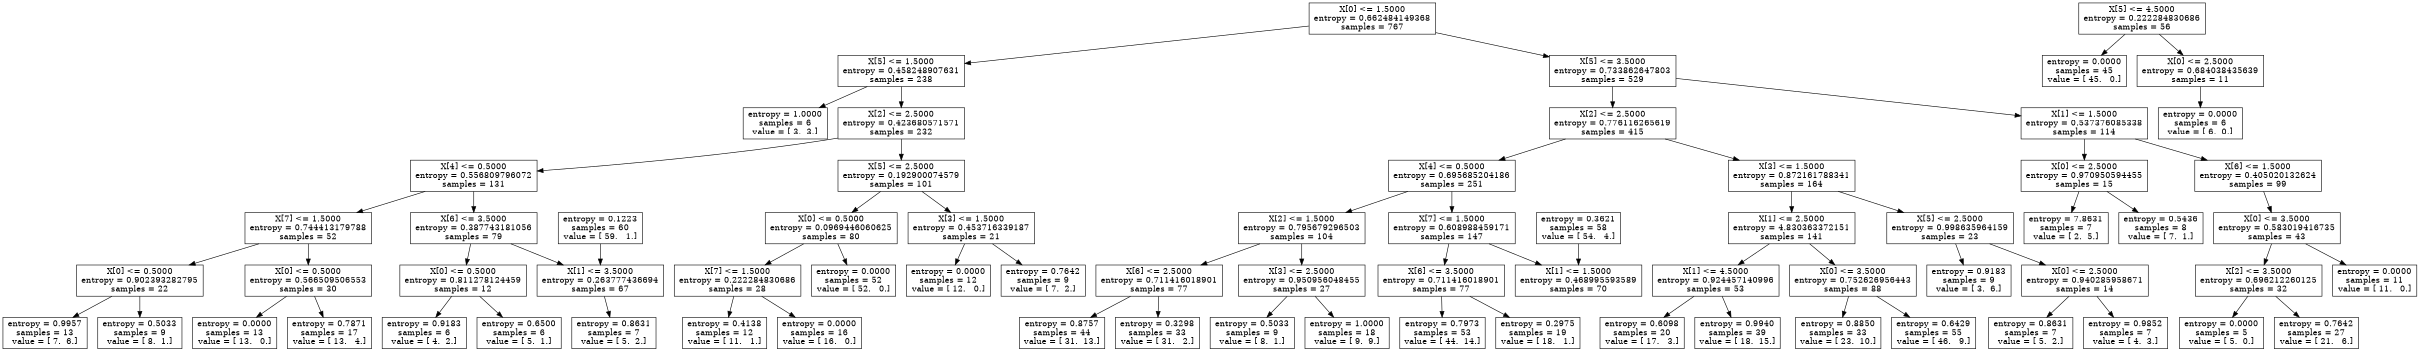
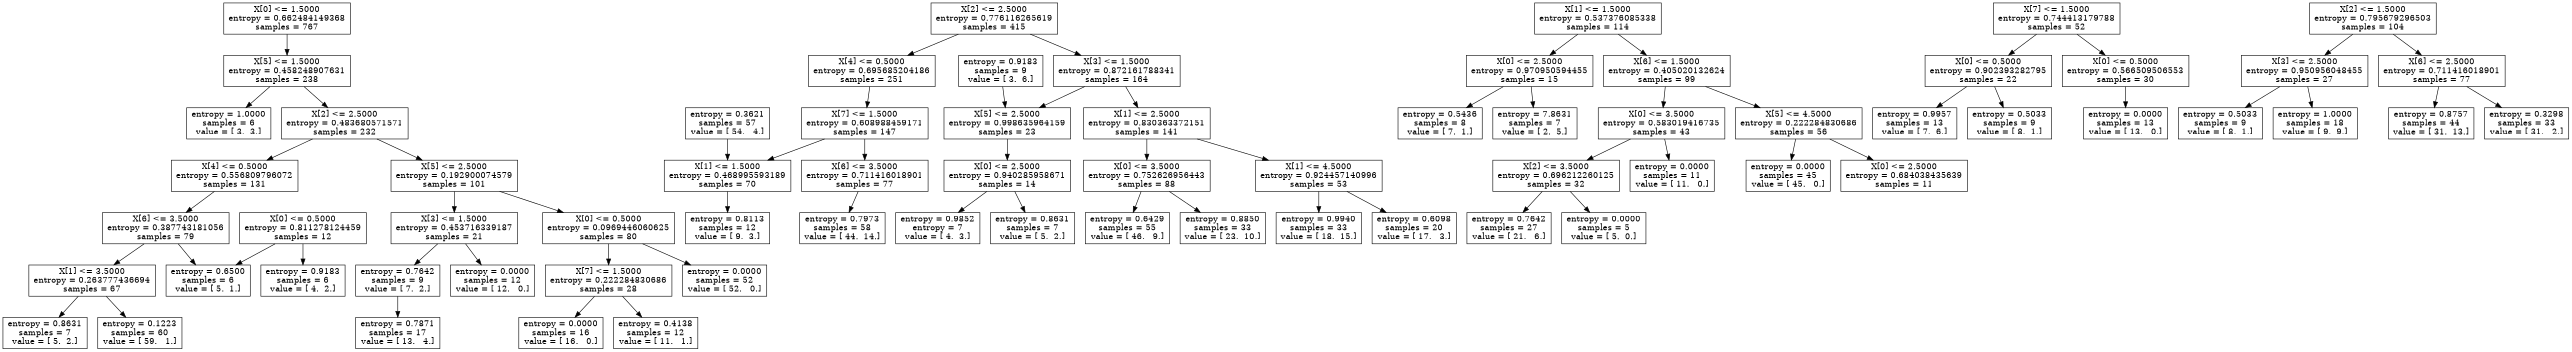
(1613, 71) -> none
none -> (1730, 96)
(901, 123) -> (345, 123)
(2200, 123) -> none
(394, 201) -> none
(1380, 201) -> none
none -> (728, 228)
(1579, 228) -> (728, 123)
(1792, 228) -> (1147, 123)
(469, 251) -> (185, 252)
(600, 251) -> (114, 305)
(1958, 252) -> (1004, 94)
(1579, 281) -> (728, 176)
(318, 304) -> (398, 304)
(1442, 333) -> (842, 228)
(1538, 333) -> none
(1738, 333) -> (1319, 228)
(2126, 333) -> (938, 228)
